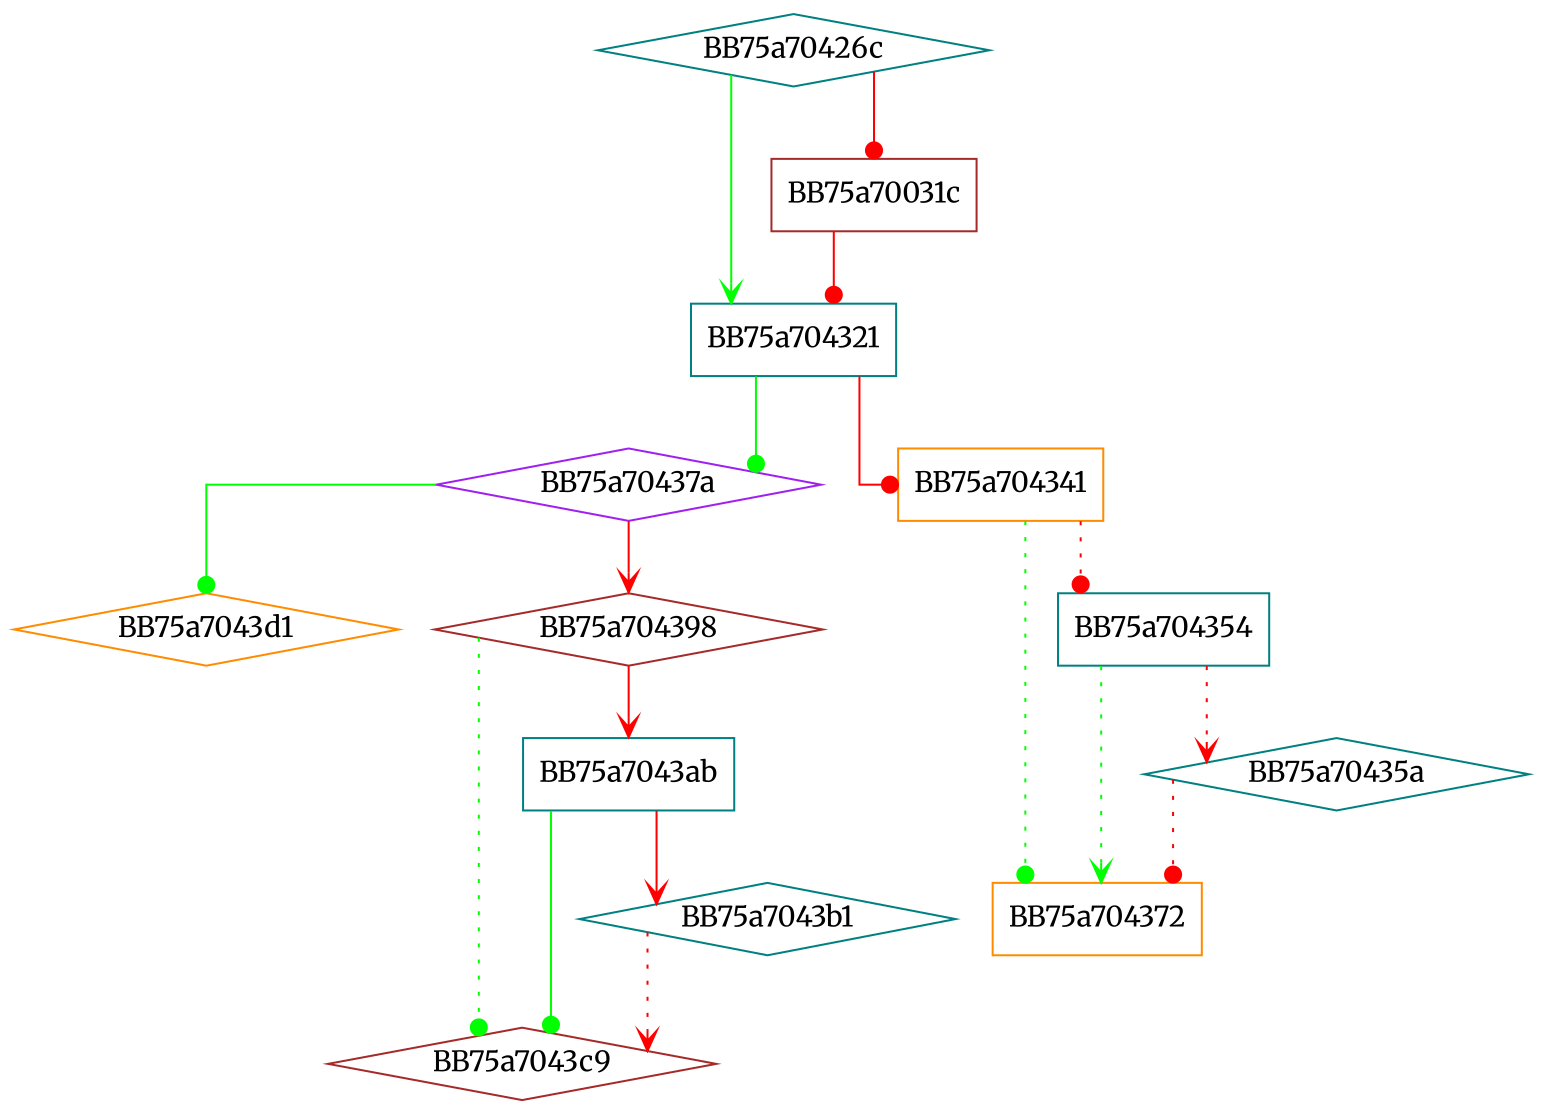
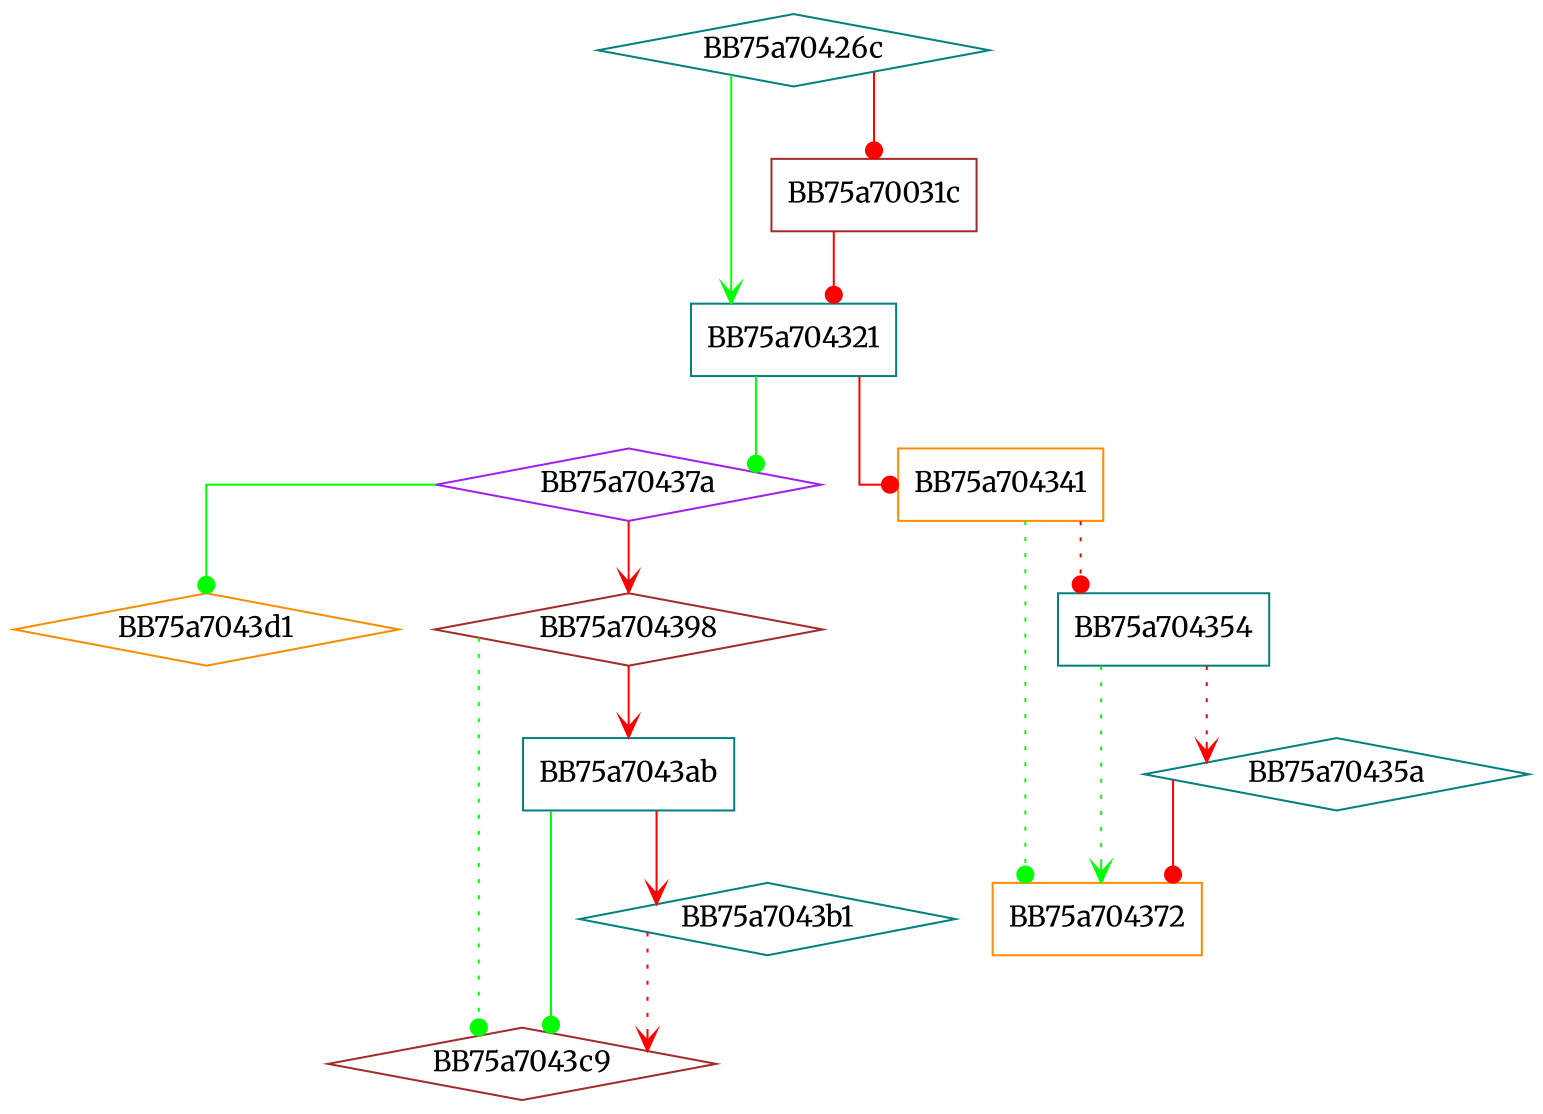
(1173, 823) -> (1173, 823)
